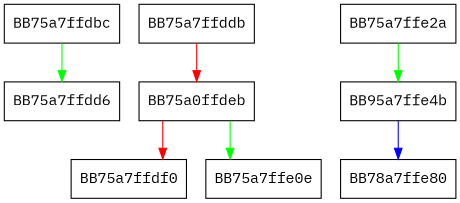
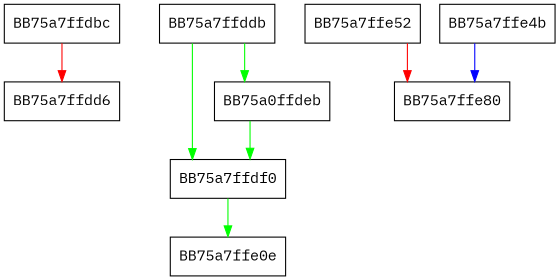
none -> (363, 24)
(398, 24) -> none
(62, 57) -> (62, 57)
(197, 57) -> (245, 57)
none -> (192, 96)
(398, 101) -> (497, 24)
(163, 135) -> (250, 135)
(230, 135) -> (228, 212)
(398, 179) -> (452, 101)
